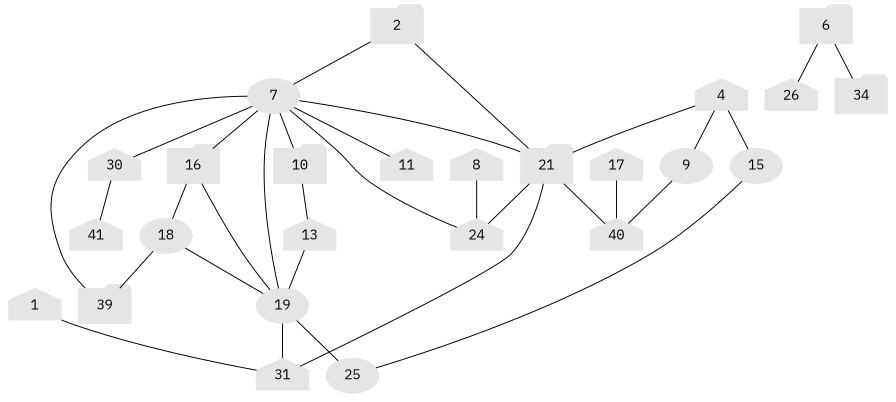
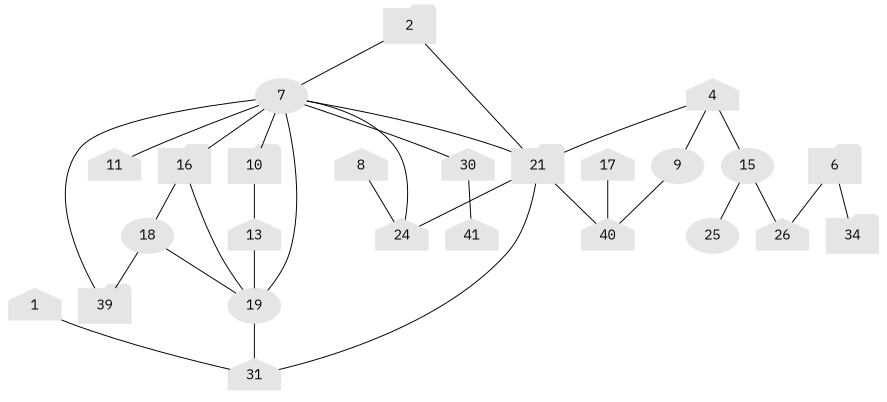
none -> (766, 202)
(317, 341) -> none
